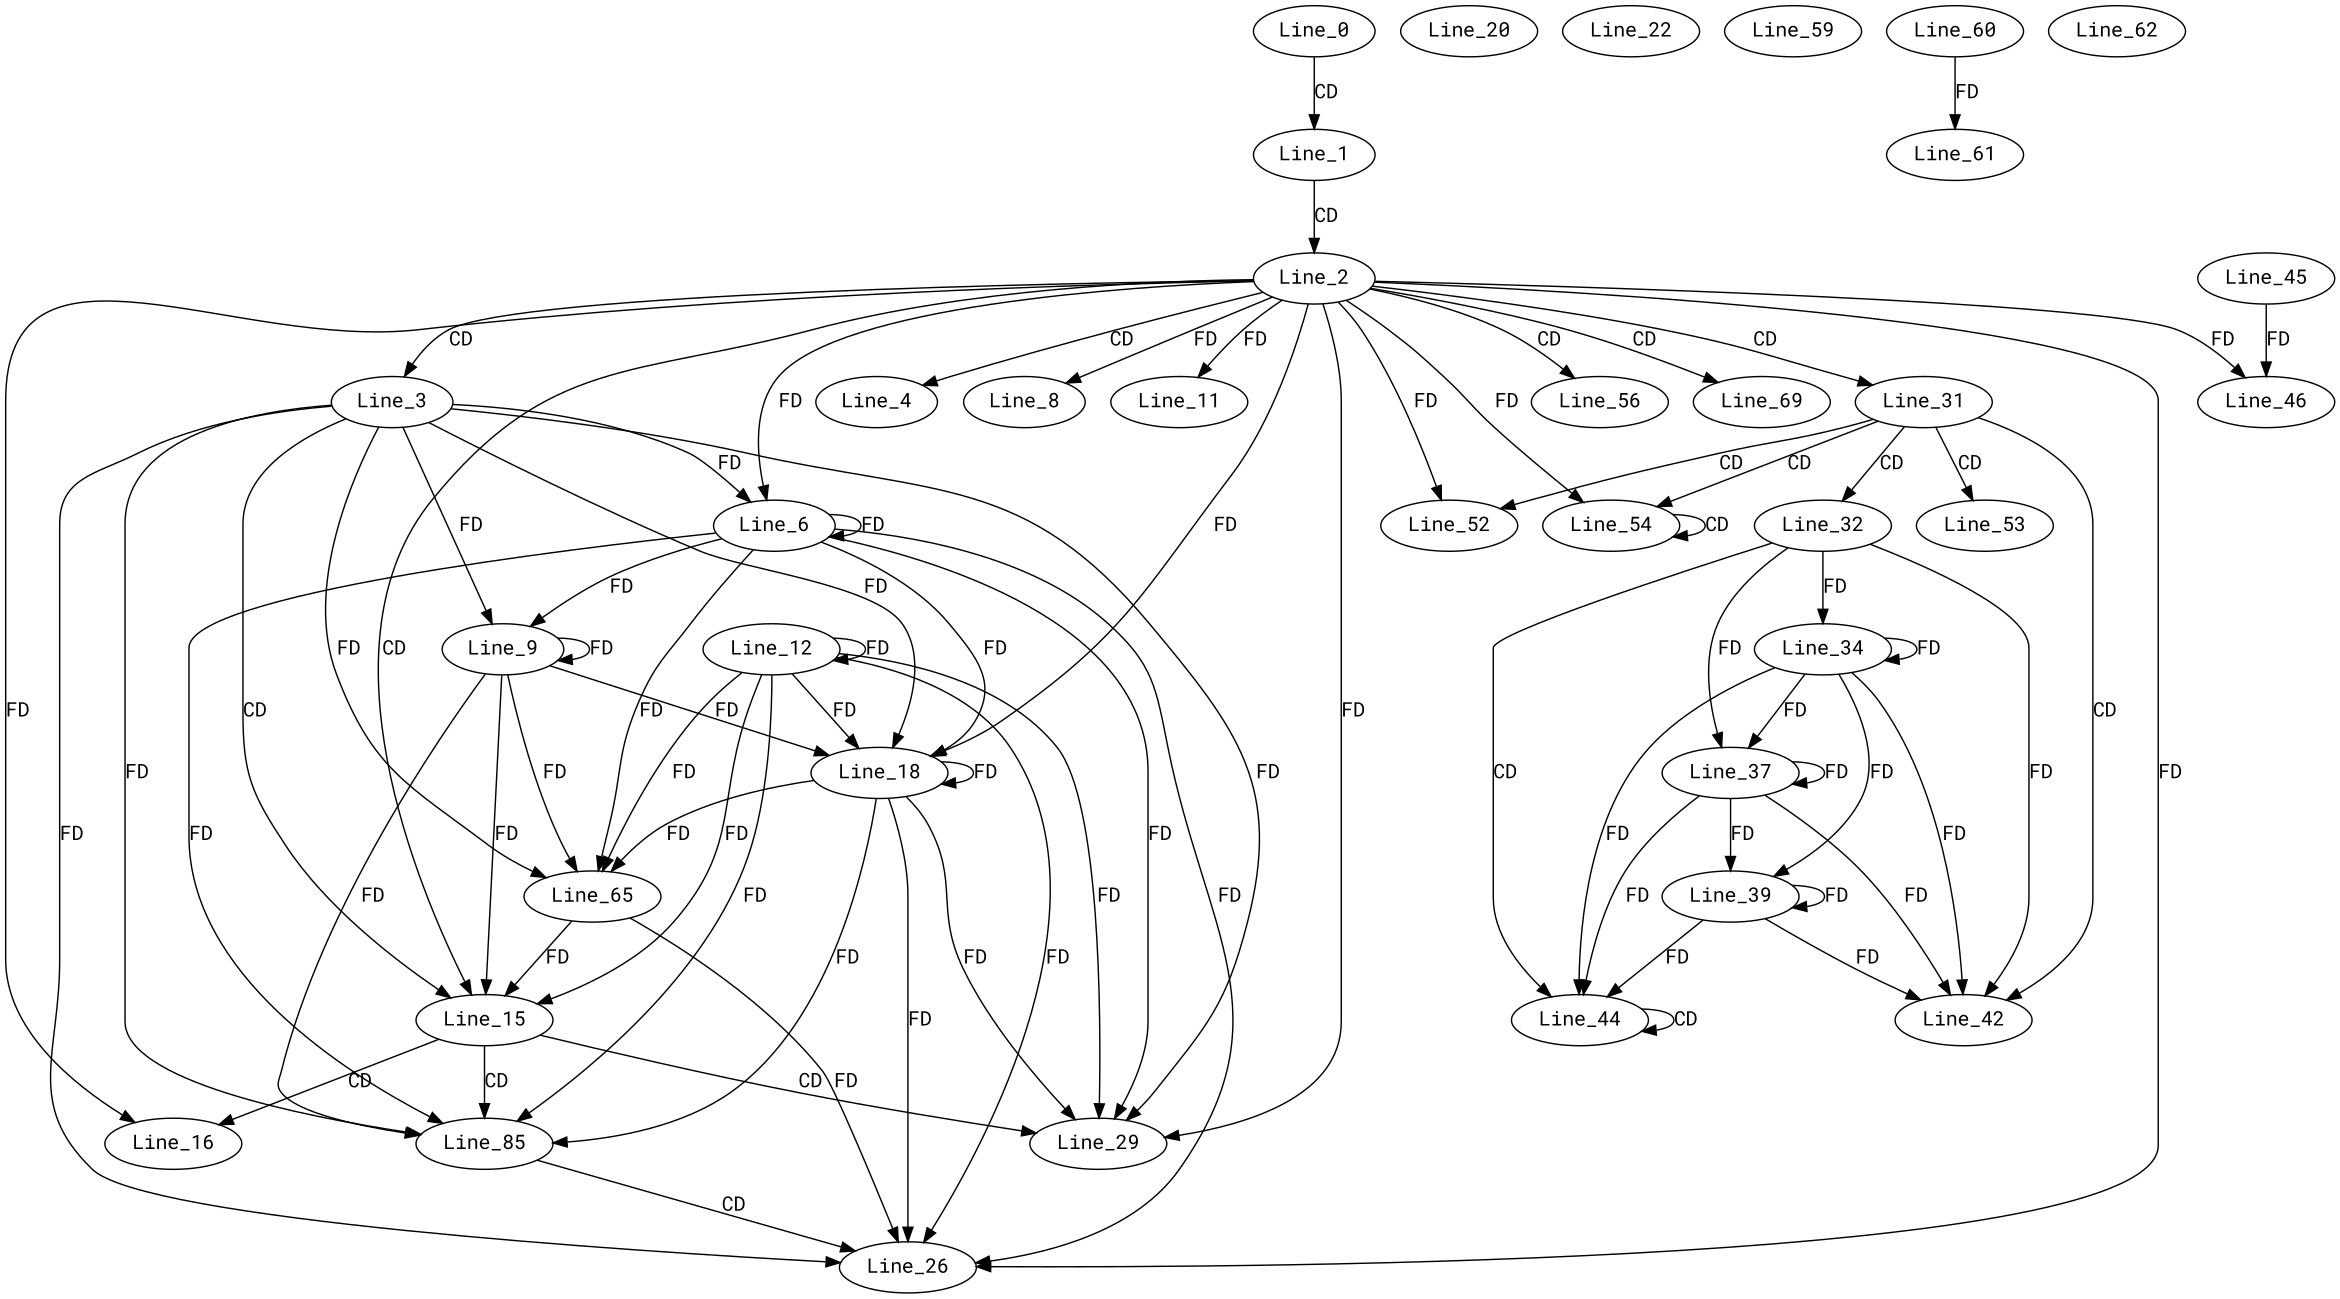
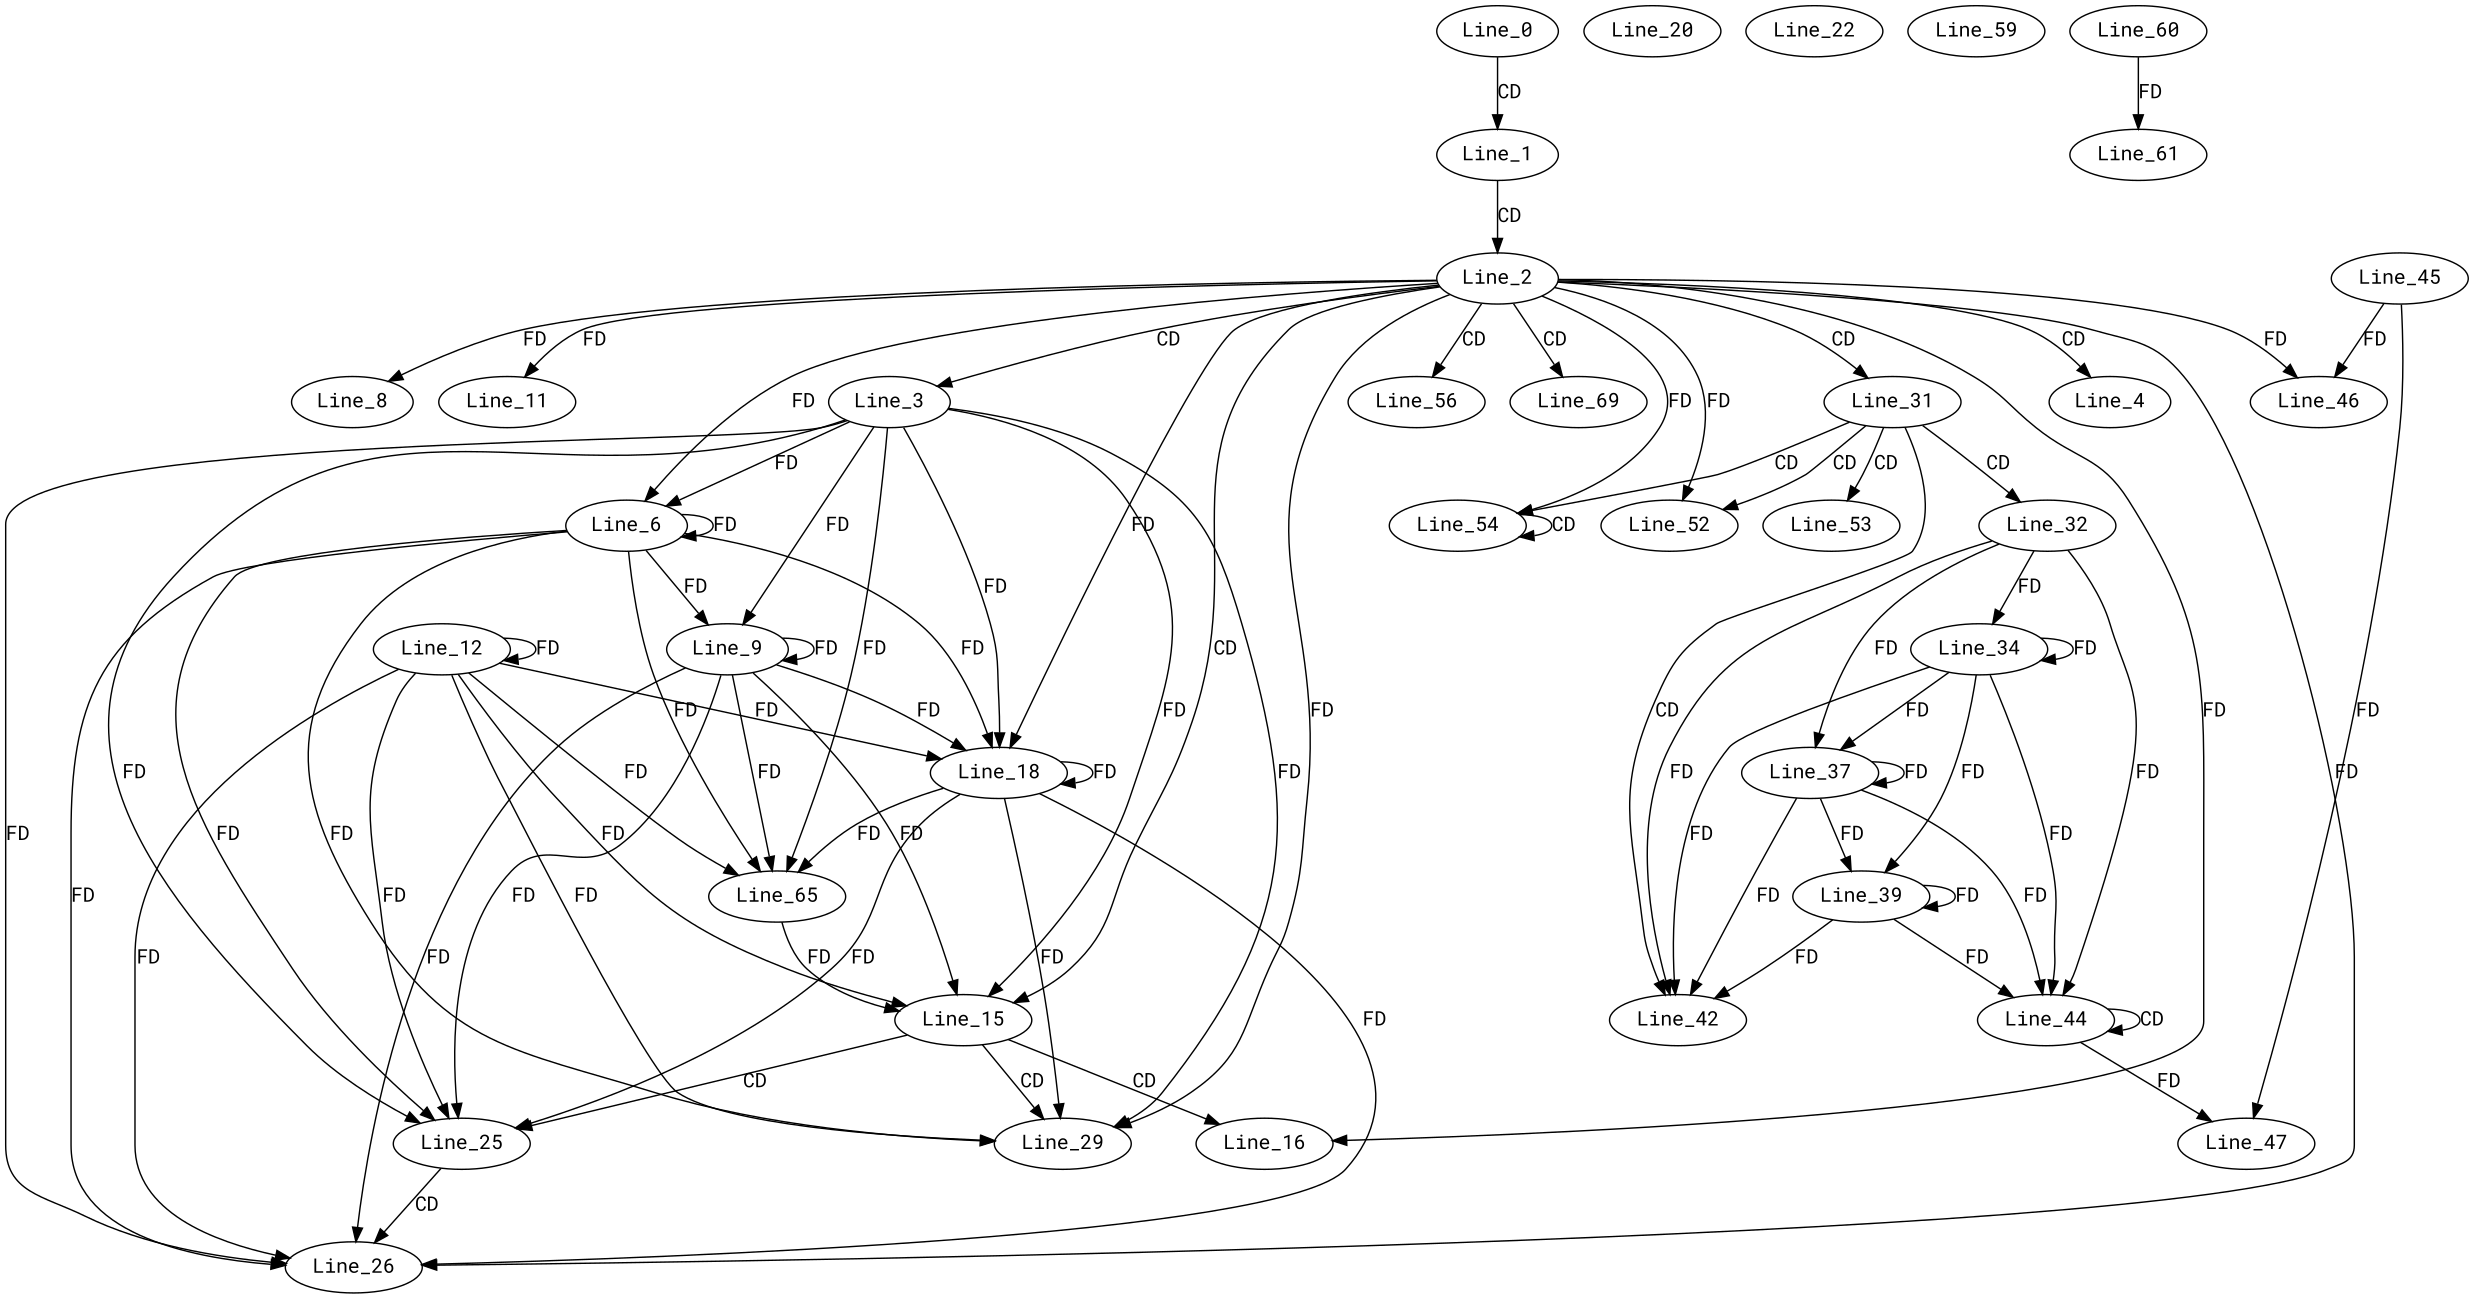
(2117, 31) -> none
(255, 711) -> (1174, 711)
(1505, 773) -> (2148, 773)
(798, 1043) -> (449, 901)
(485, 1144) -> (462, 1144)
none -> (2246, 1144)
